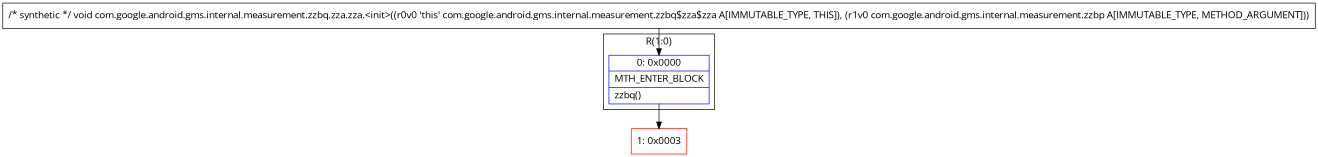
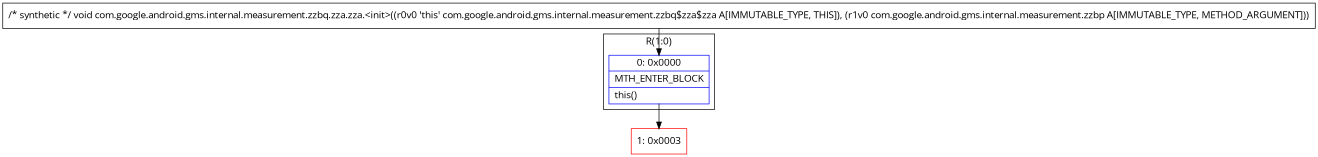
(628, 95) -> (626, 95)
